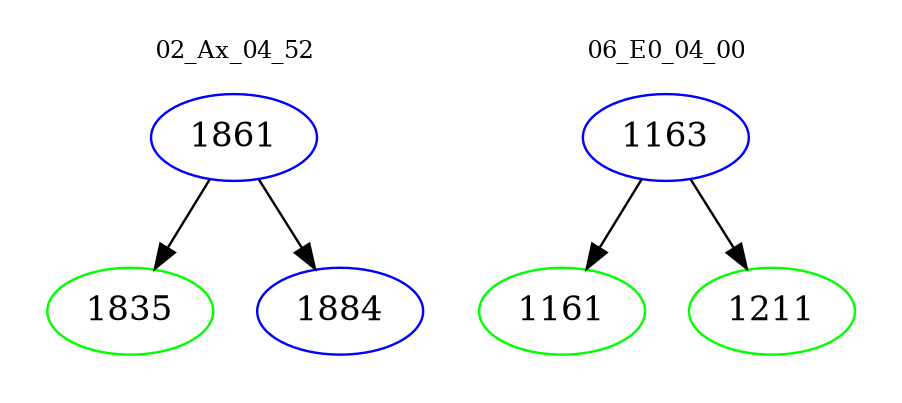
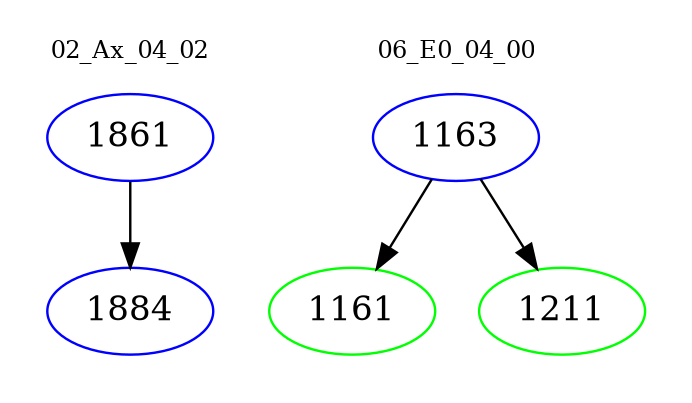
(235, 52) -> (130, 52)
(130, 311) -> none
